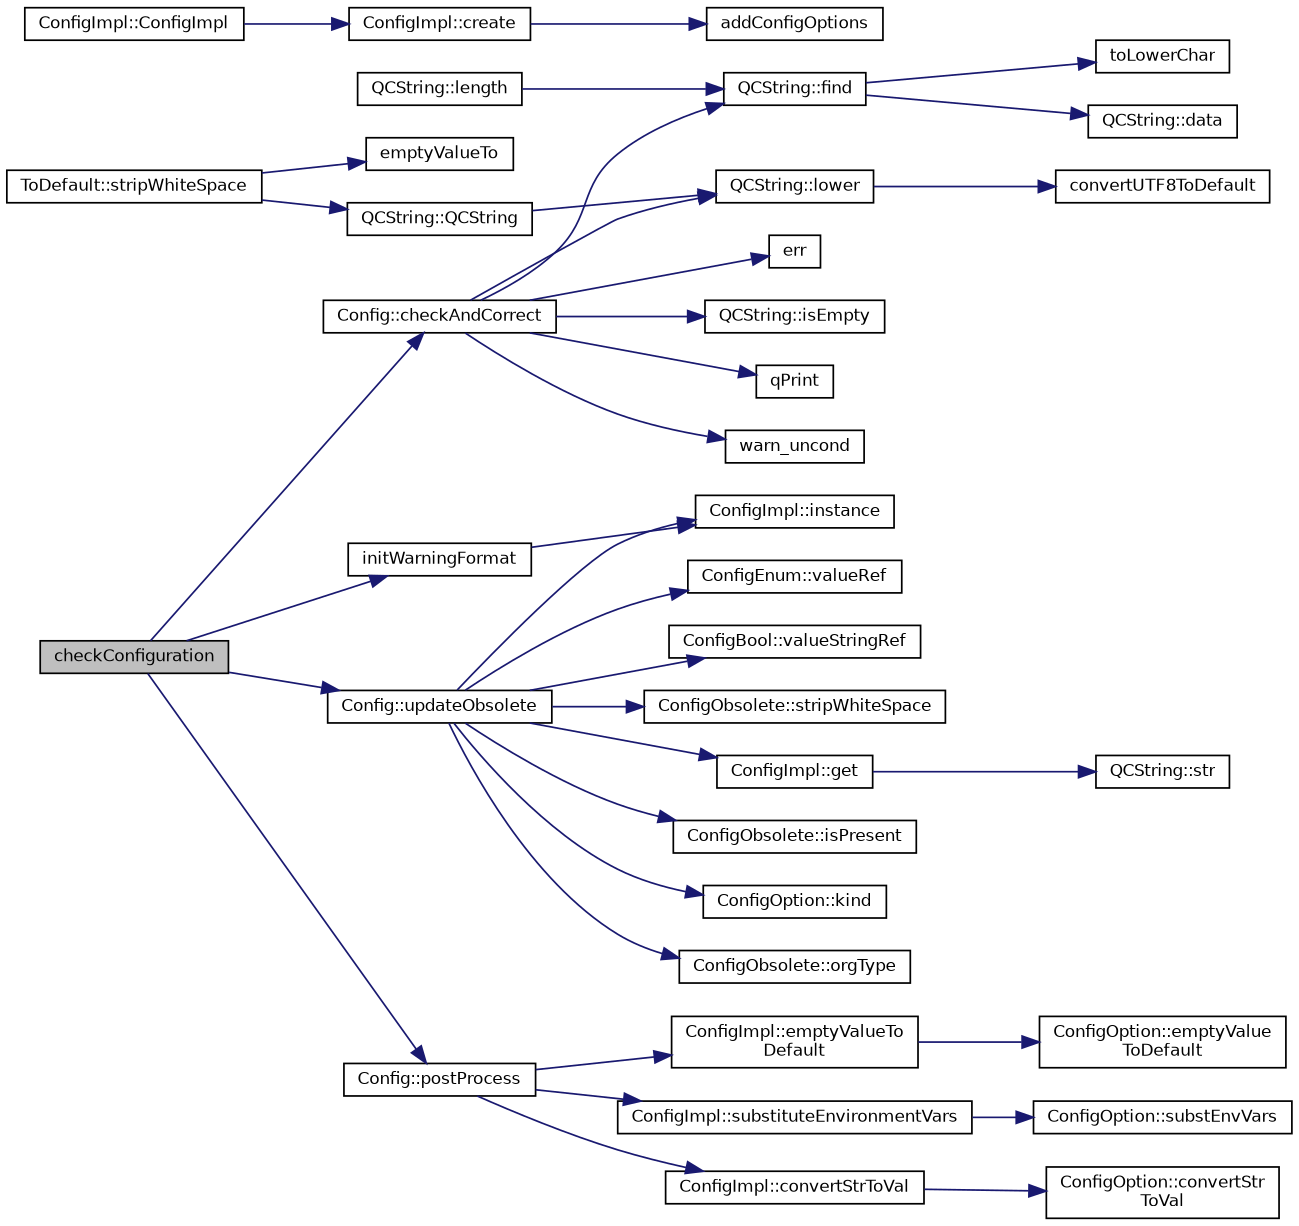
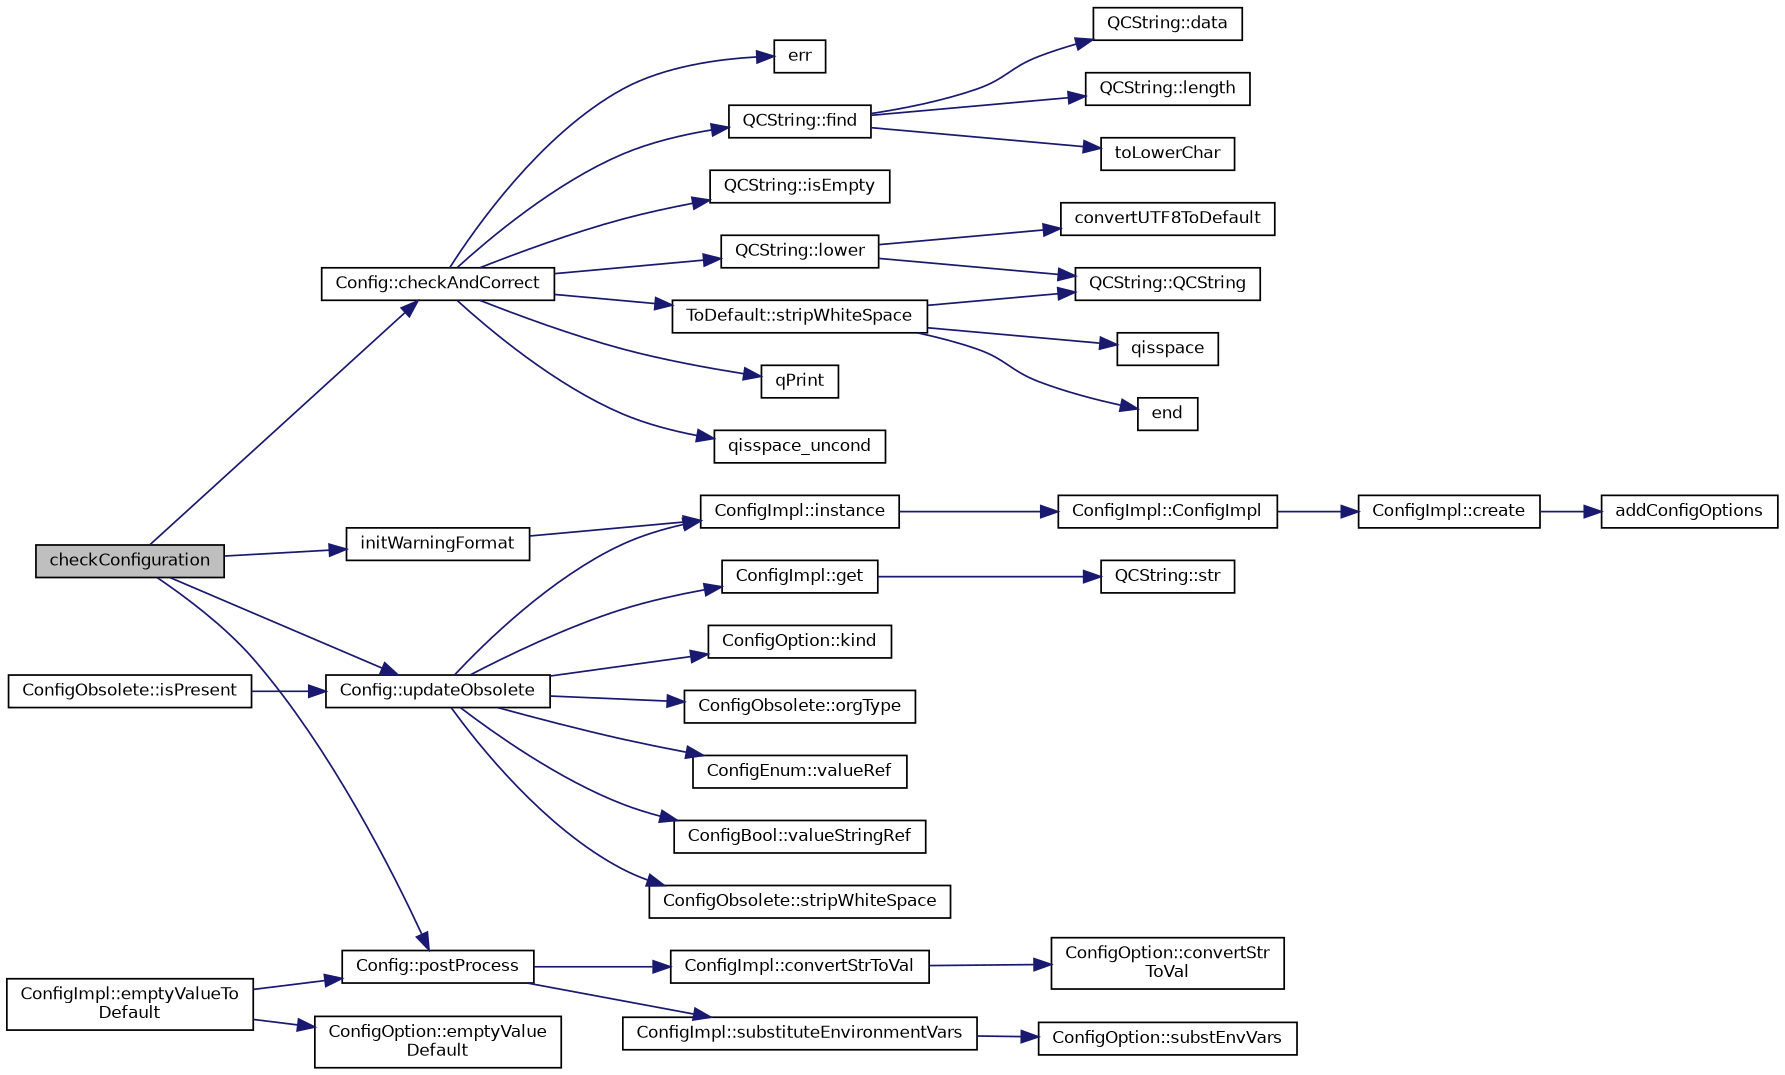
(614, 89) -> (970, 106)
(440, 154) -> (1168, 349)
(615, 203) -> (968, 266)
none -> (605, 299)
none -> (1168, 414)
(795, 447) -> (800, 447)
none -> (970, 512)
(558, 778) -> (293, 691)
(1163, 1042) -> (438, 1042)
(595, 1063) -> (289, 985)
